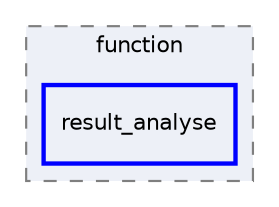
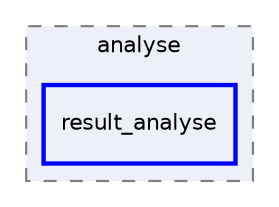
(140, 47) -> (140, 47)
